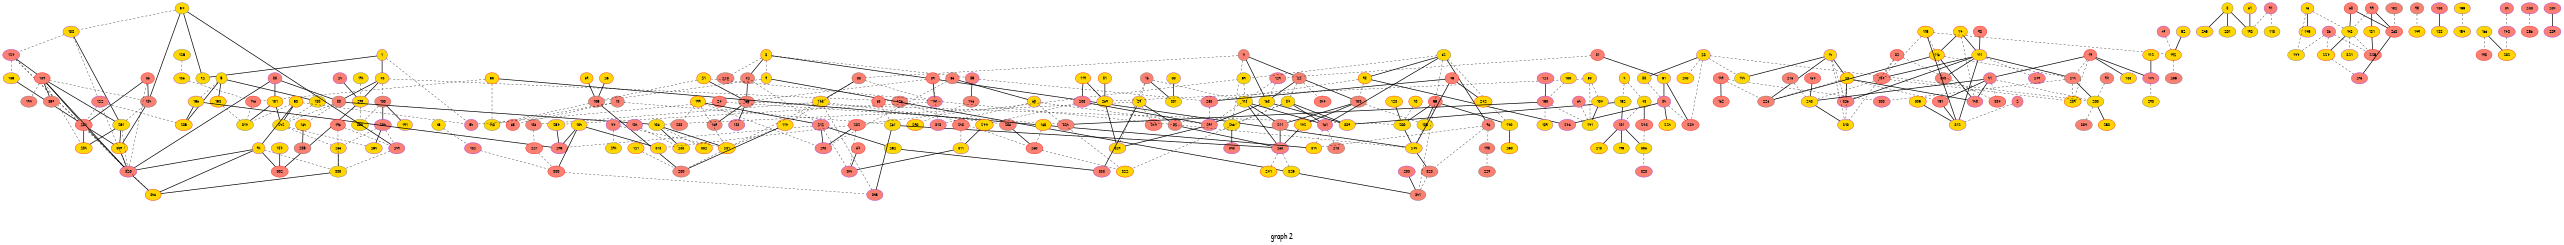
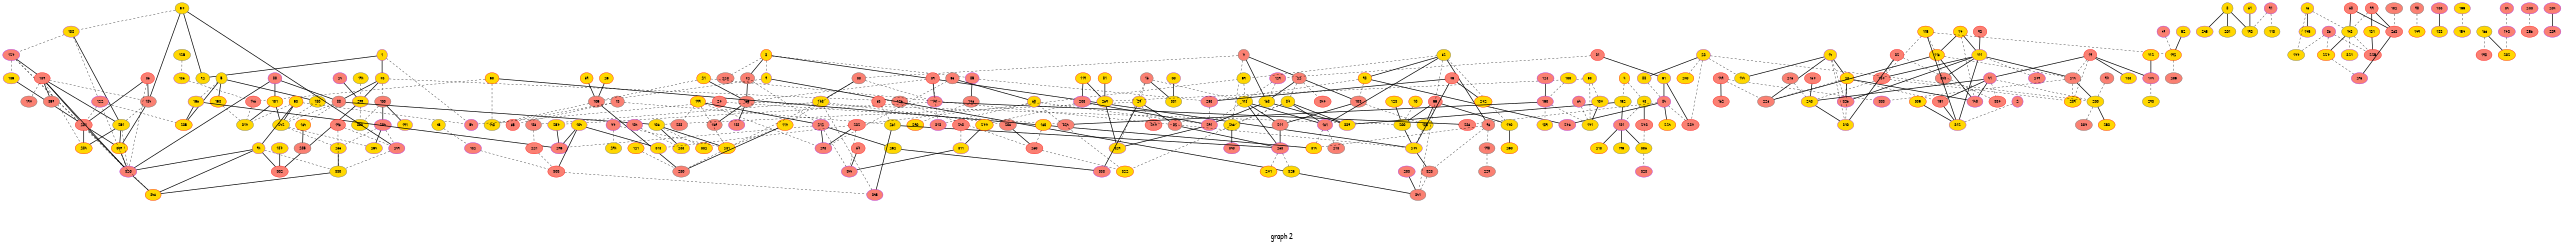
(1871, 90) -> (1871, 90)
(1303, 125) -> none
none -> (1467, 125)
